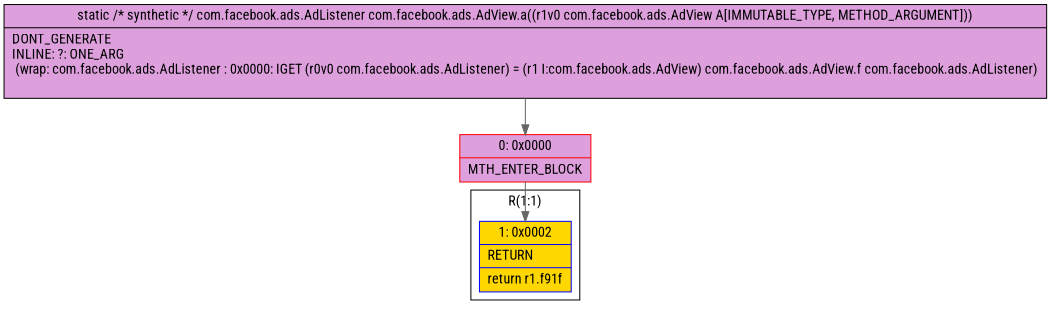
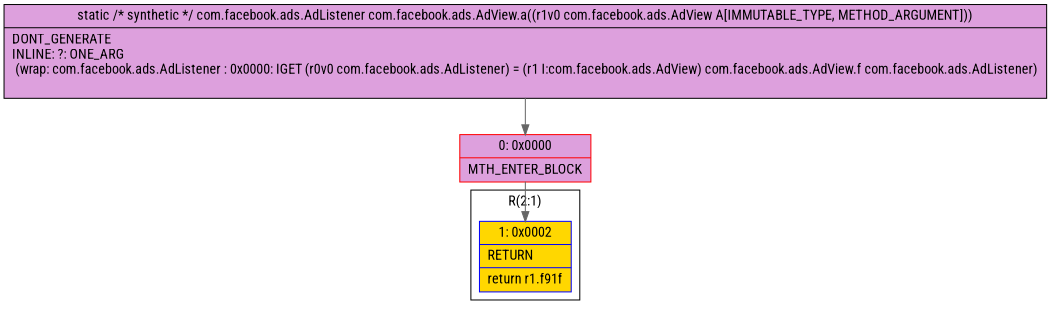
(525, 202) -> (525, 202)
